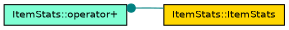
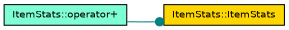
(150, 8) -> (141, 22)
